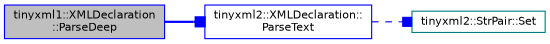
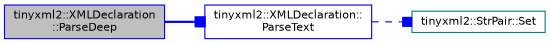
(85, 22) -> (85, 22)
